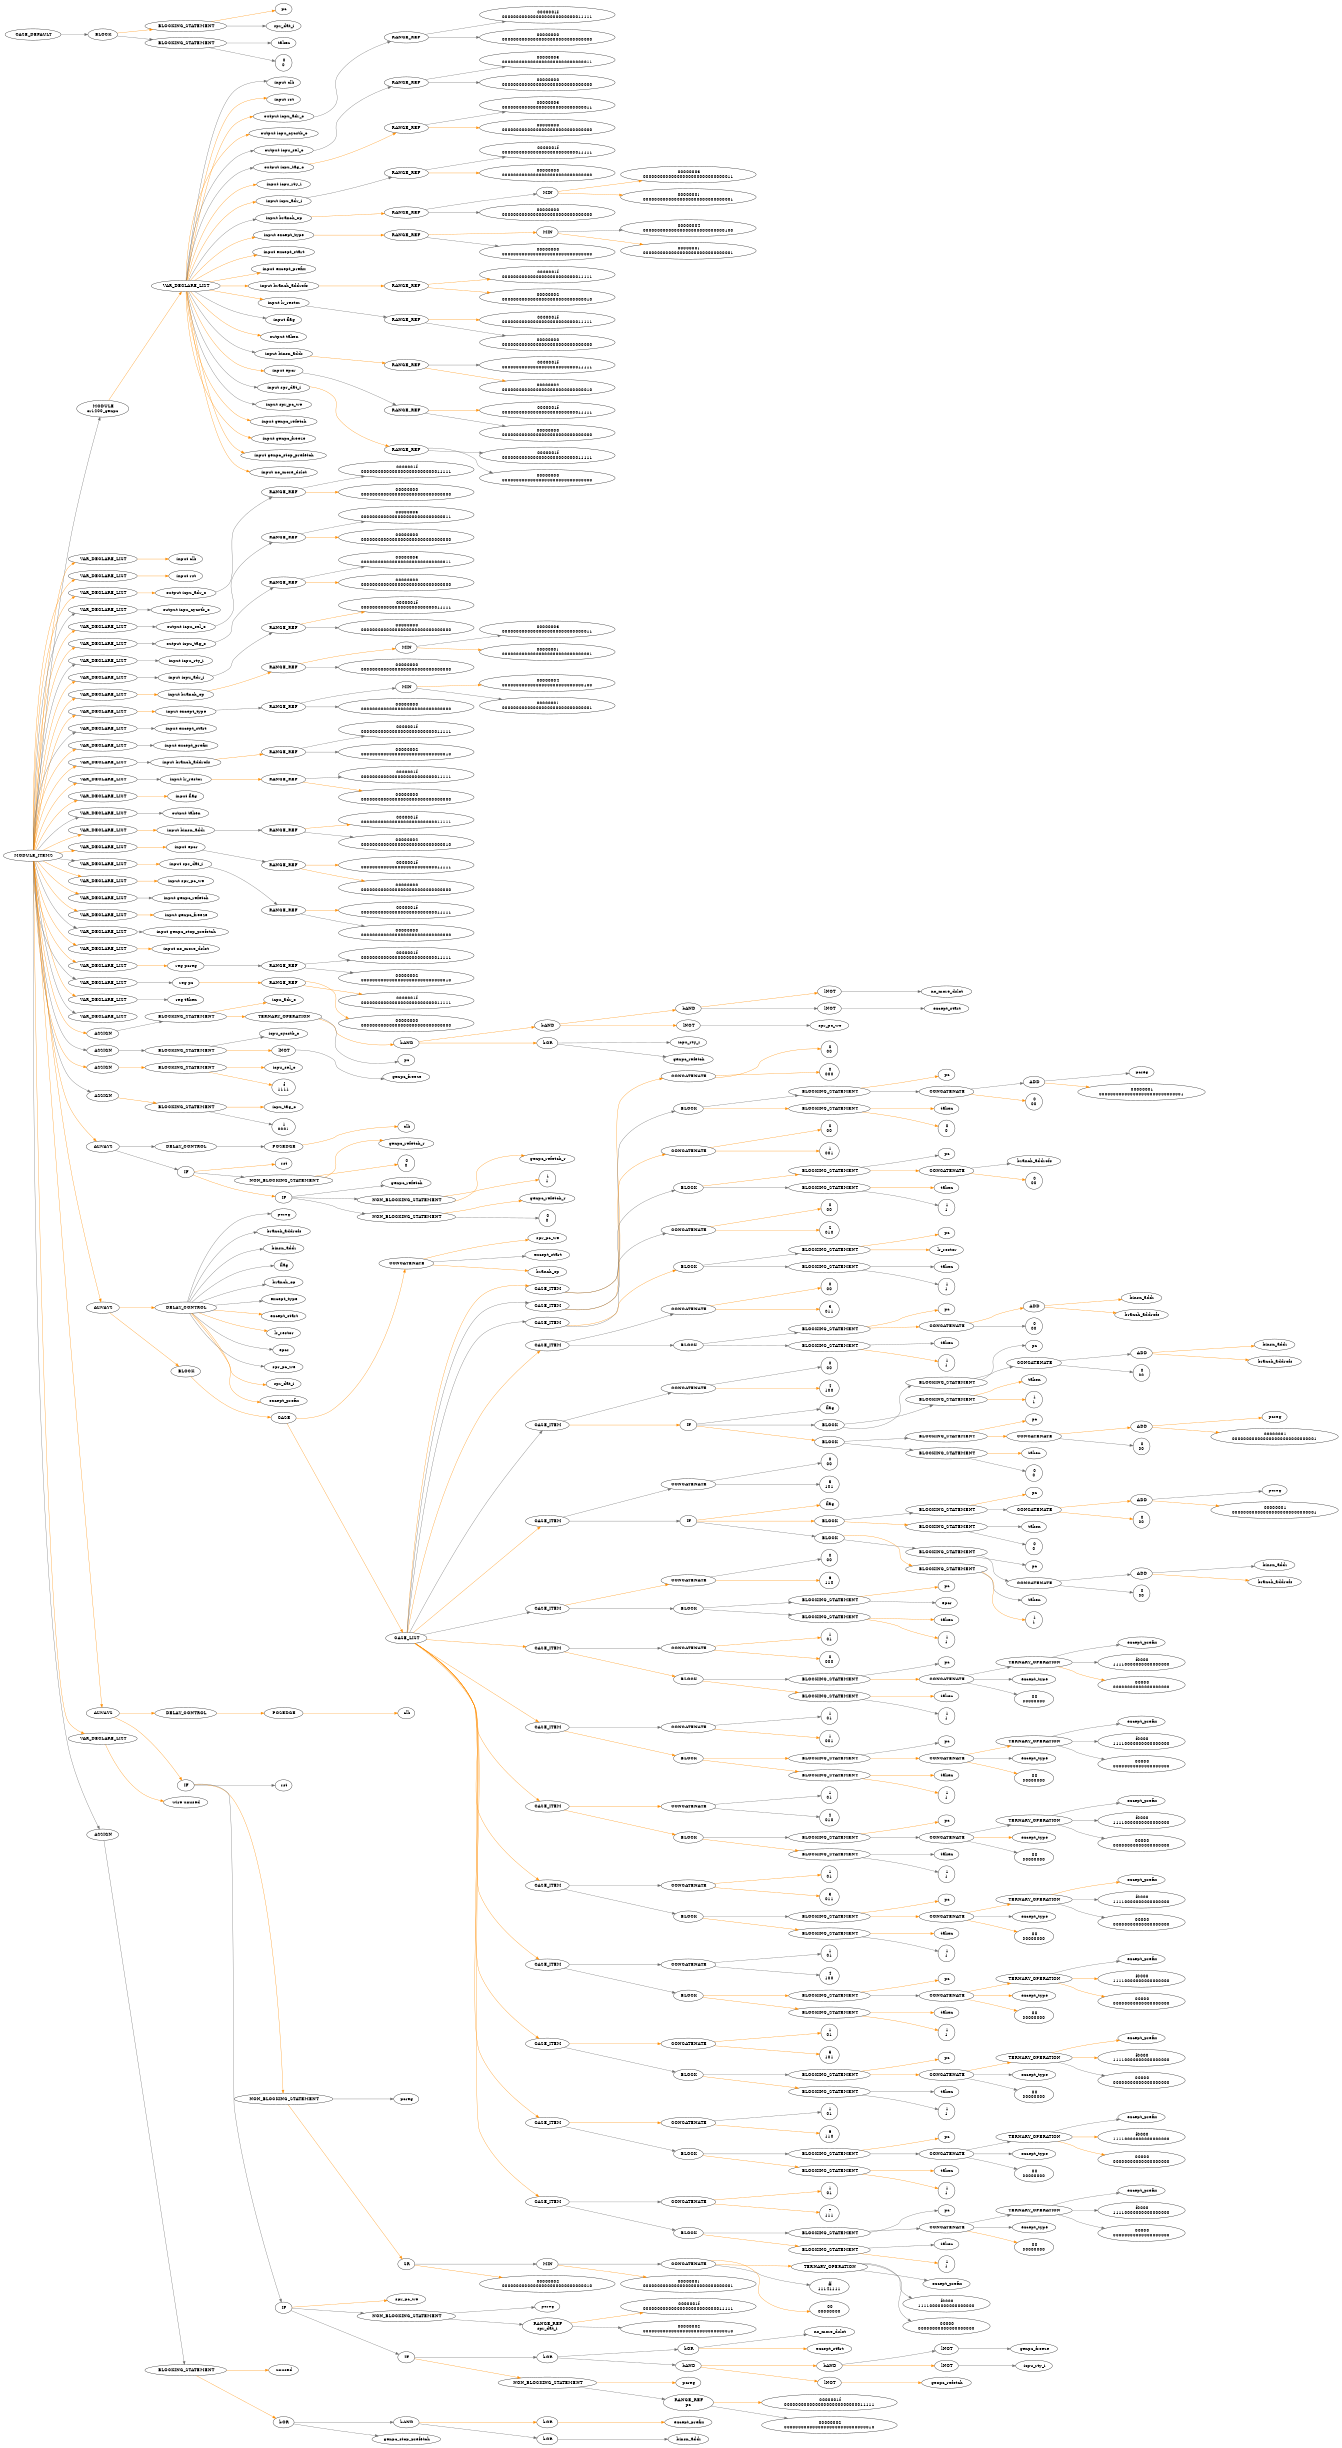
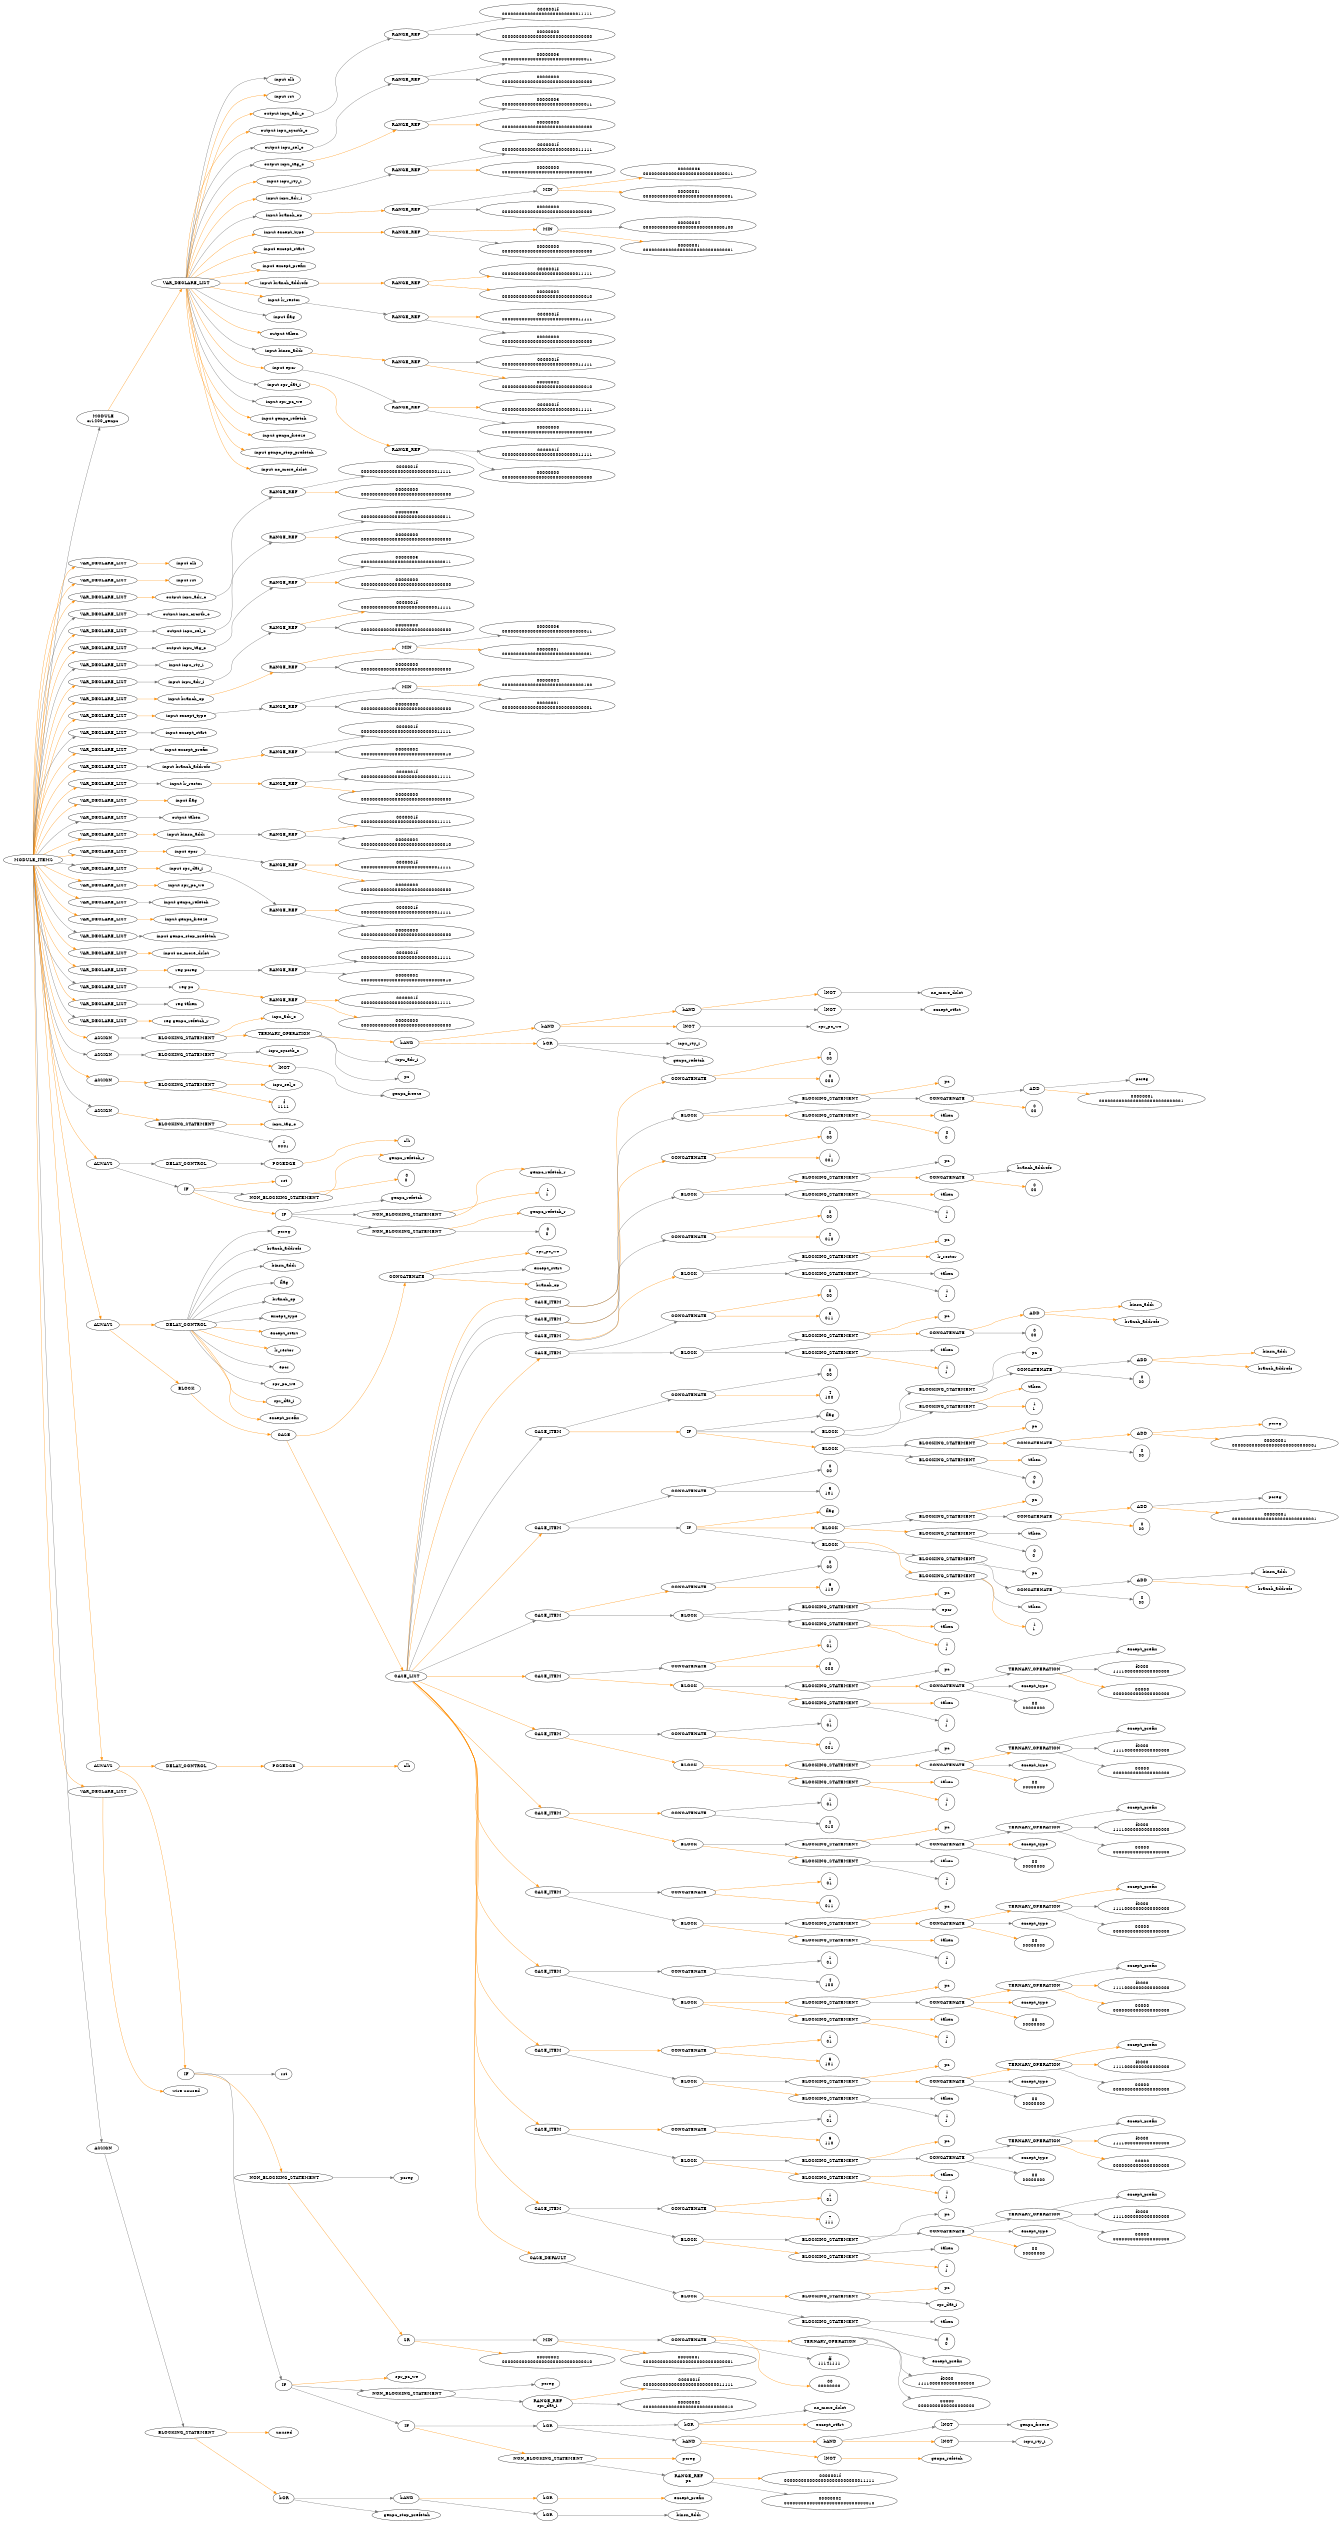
none -> (186, 1021)
none -> (406, 1060)
none -> (475, 2124)
